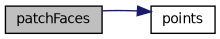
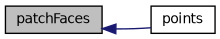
(120, 11) -> (133, 29)
